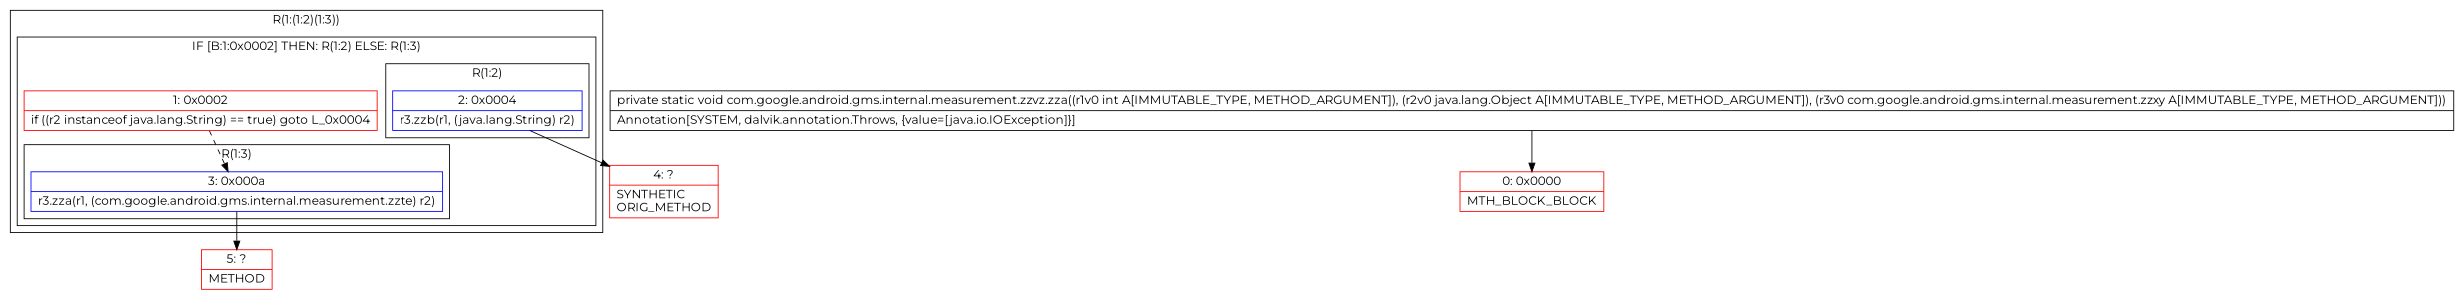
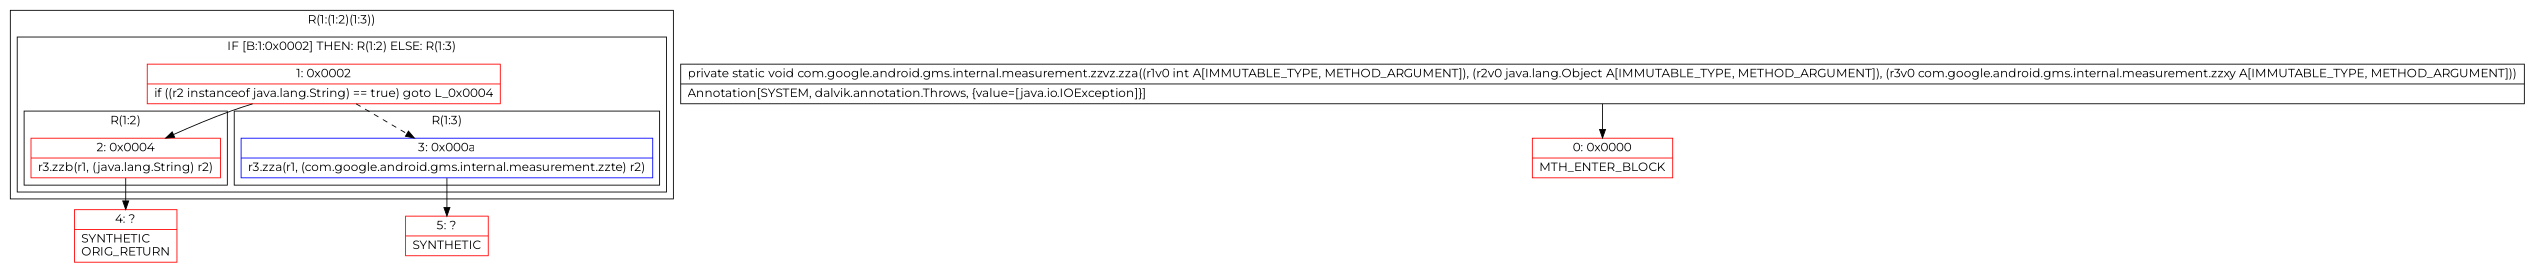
(487, 111) -> (126, 158)
none -> (213, 118)
(1532, 201) -> (1603, 167)
(664, 208) -> (126, 252)
(237, 279) -> (447, 245)
